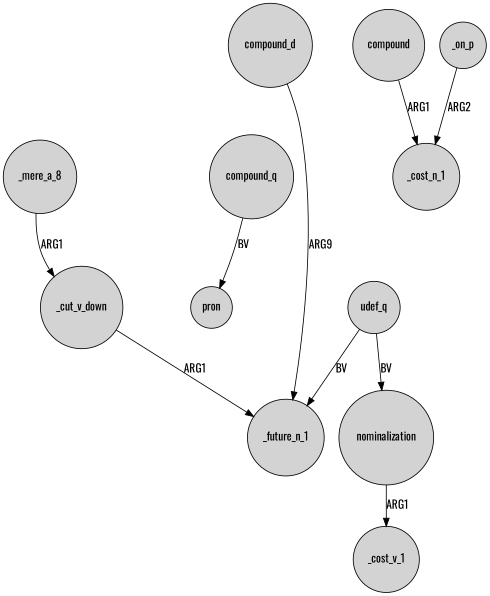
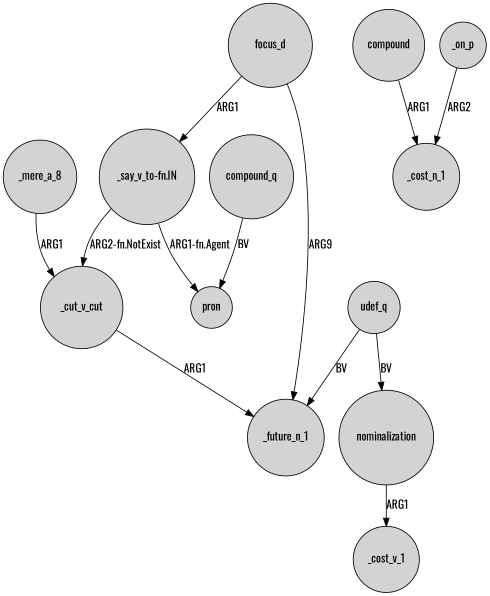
(270, 45) -> (270, 45)
none -> (147, 177)
(82, 307) -> (82, 307)
